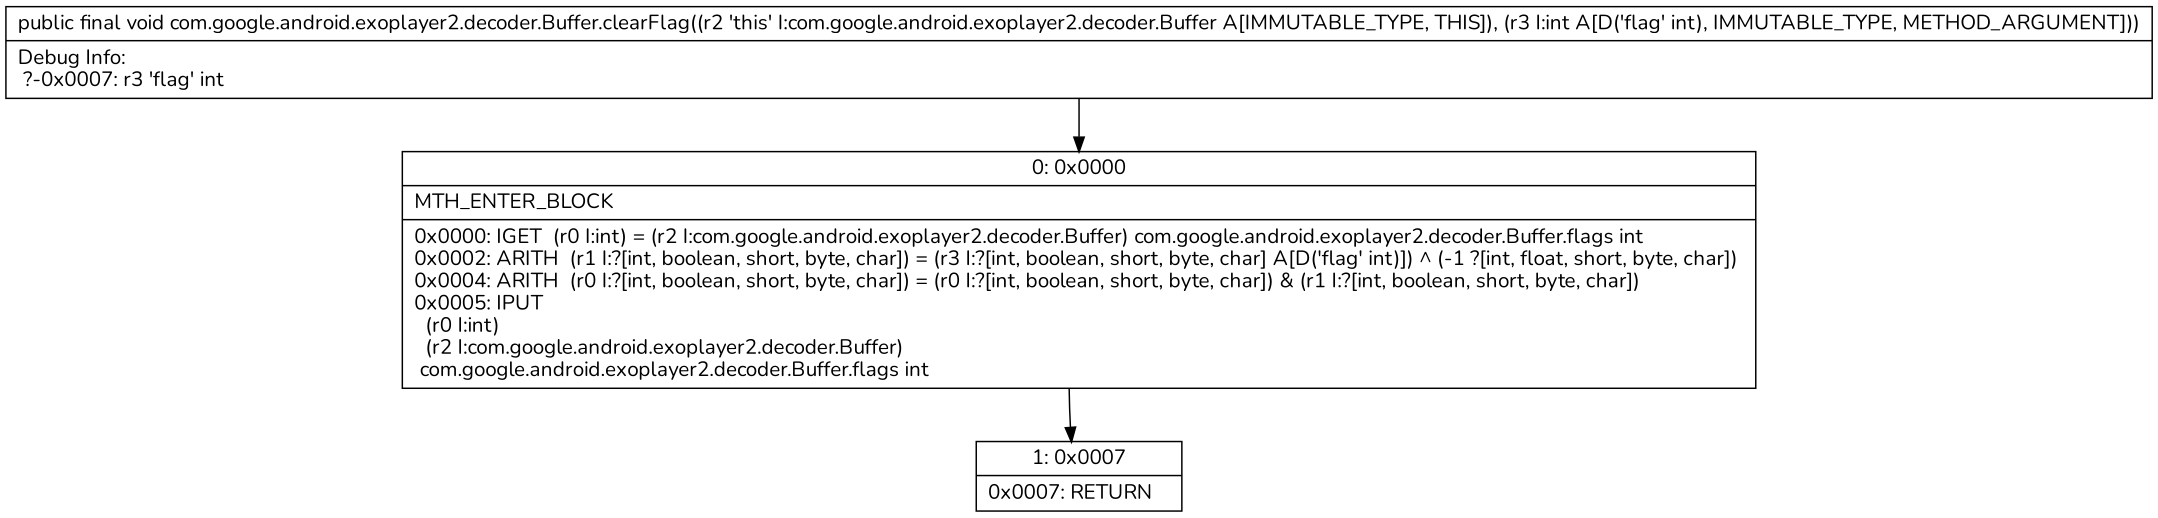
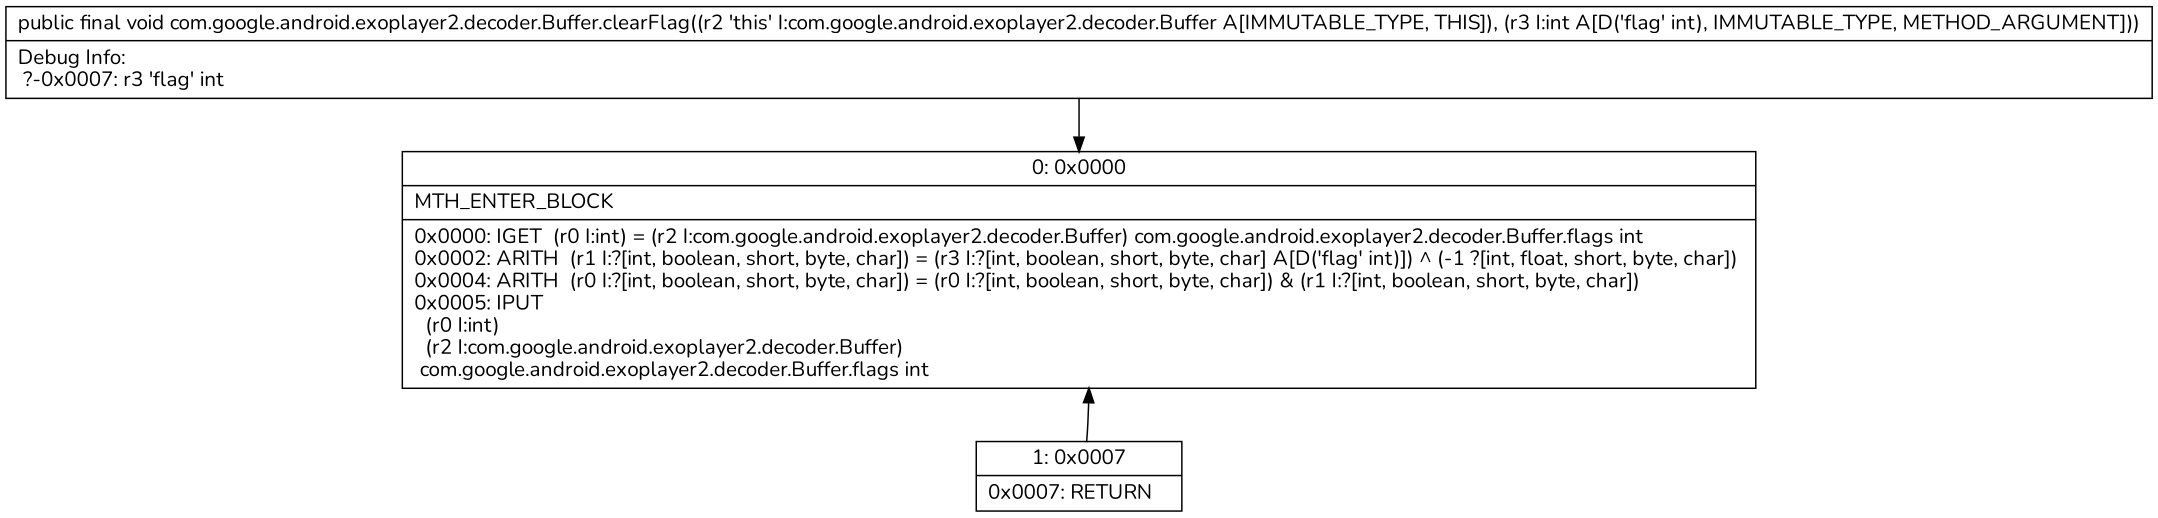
(1070, 408) -> (1088, 423)
